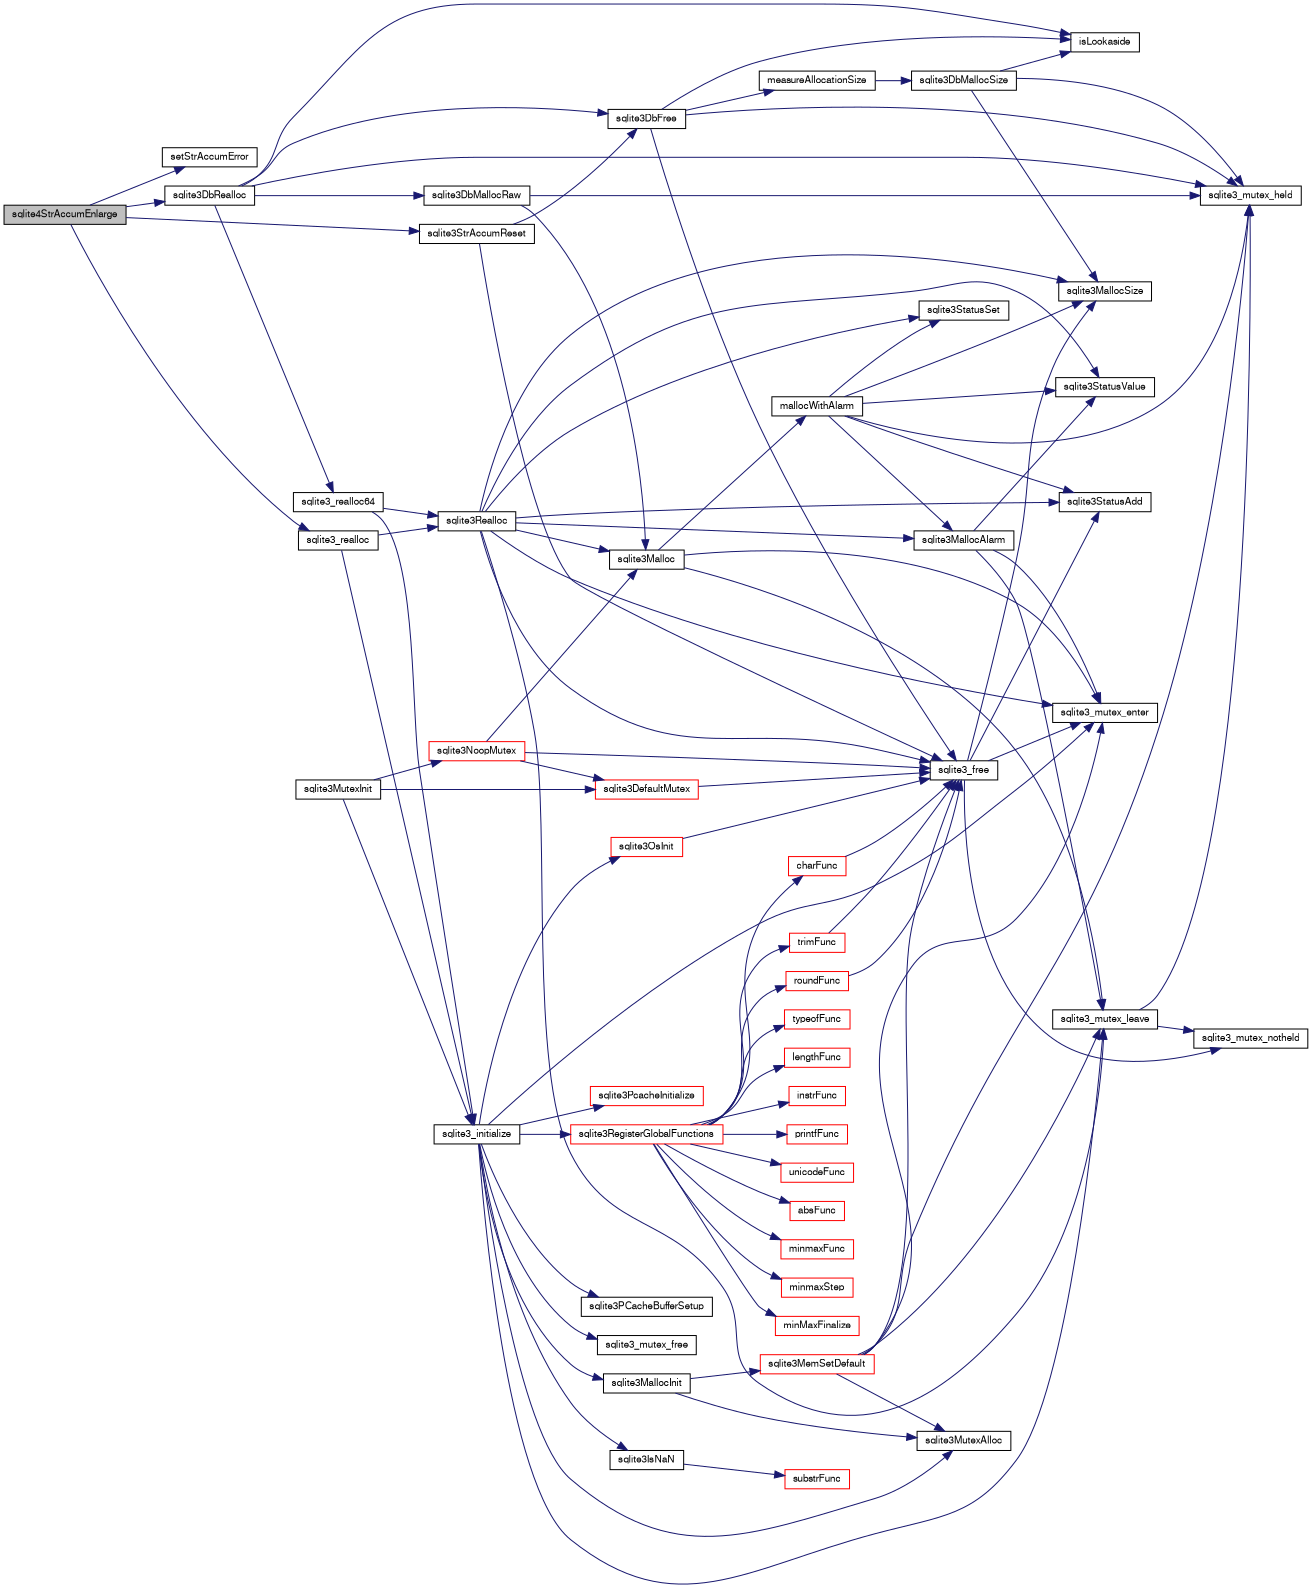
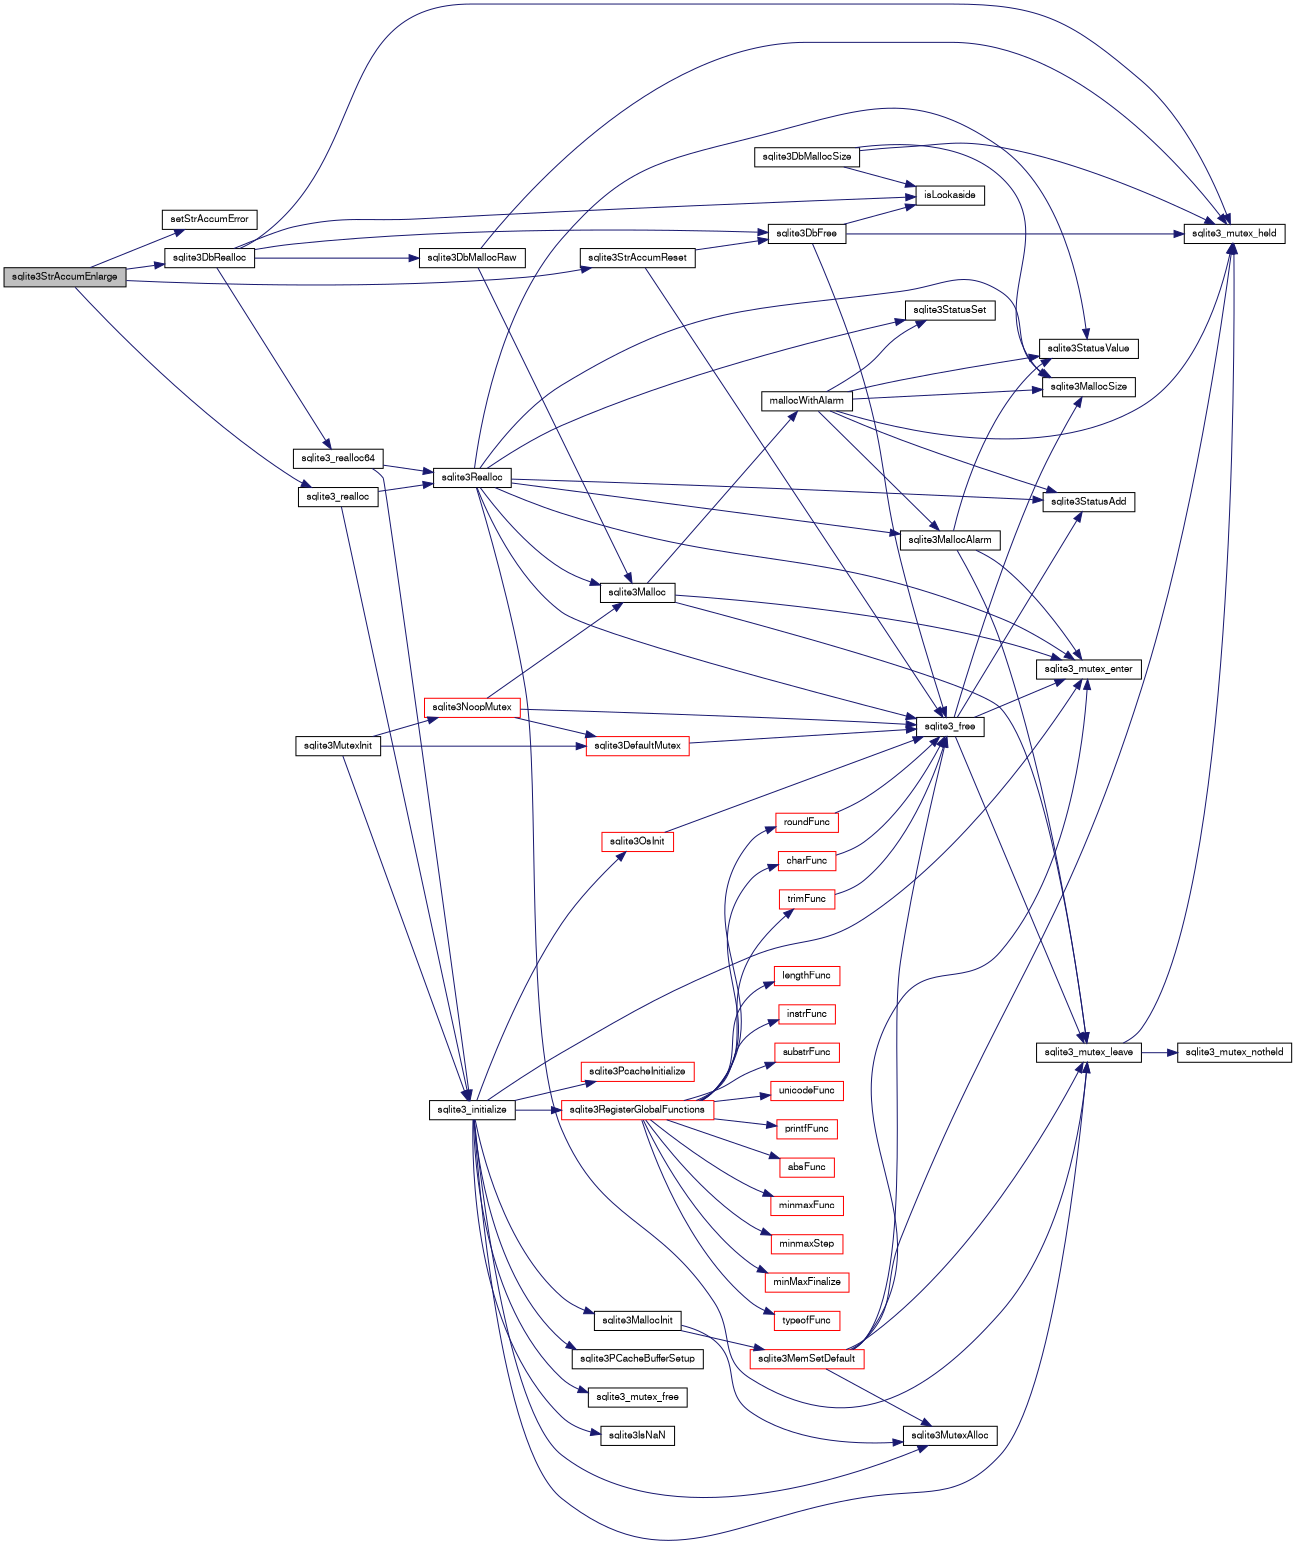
(817, 81) -> none
(65, 215) -> (65, 277)
(1013, 995) -> (1018, 885)
(729, 1469) -> (731, 1082)
